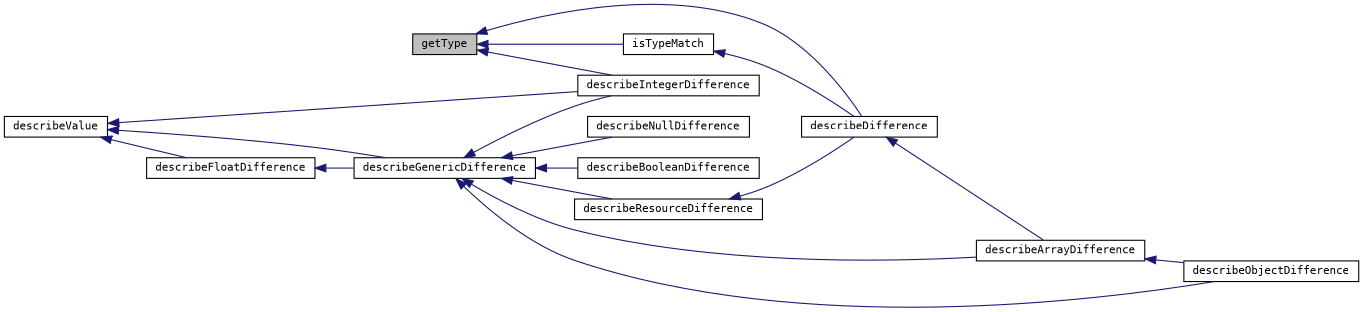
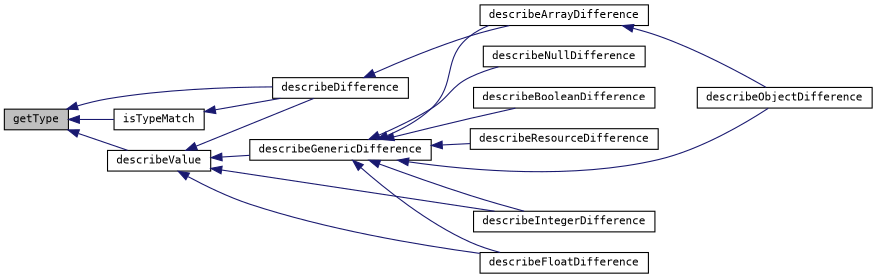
(550, 64) -> (103, 142)
(340, 168) -> (426, 218)
(799, 171) -> (255, 122)
